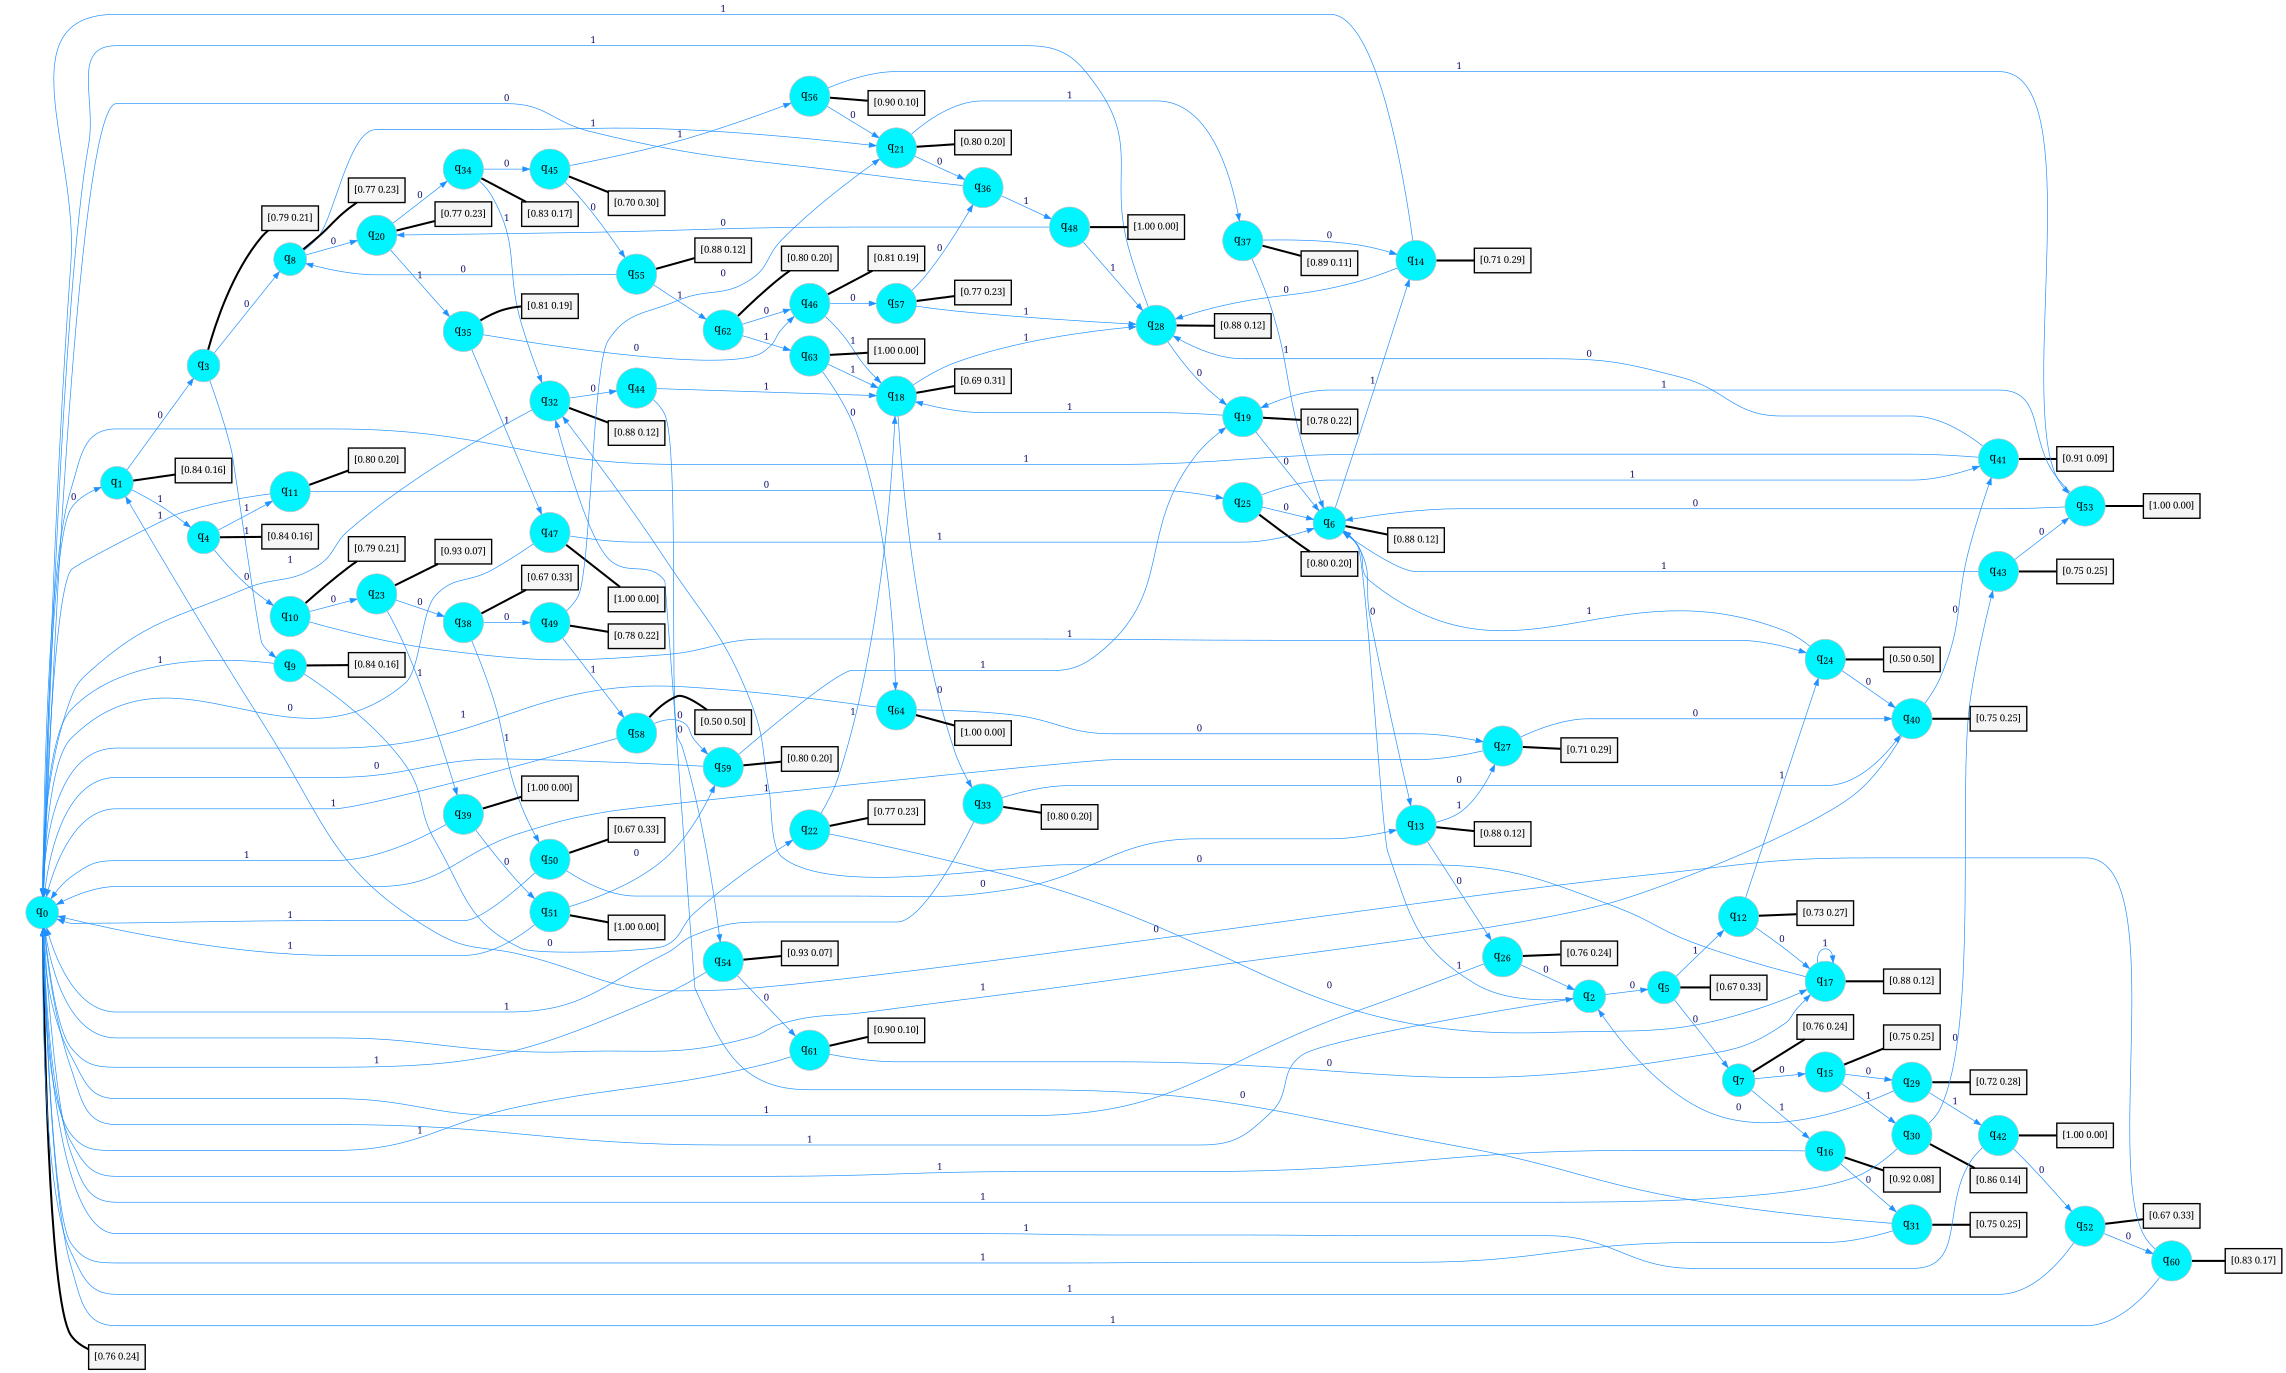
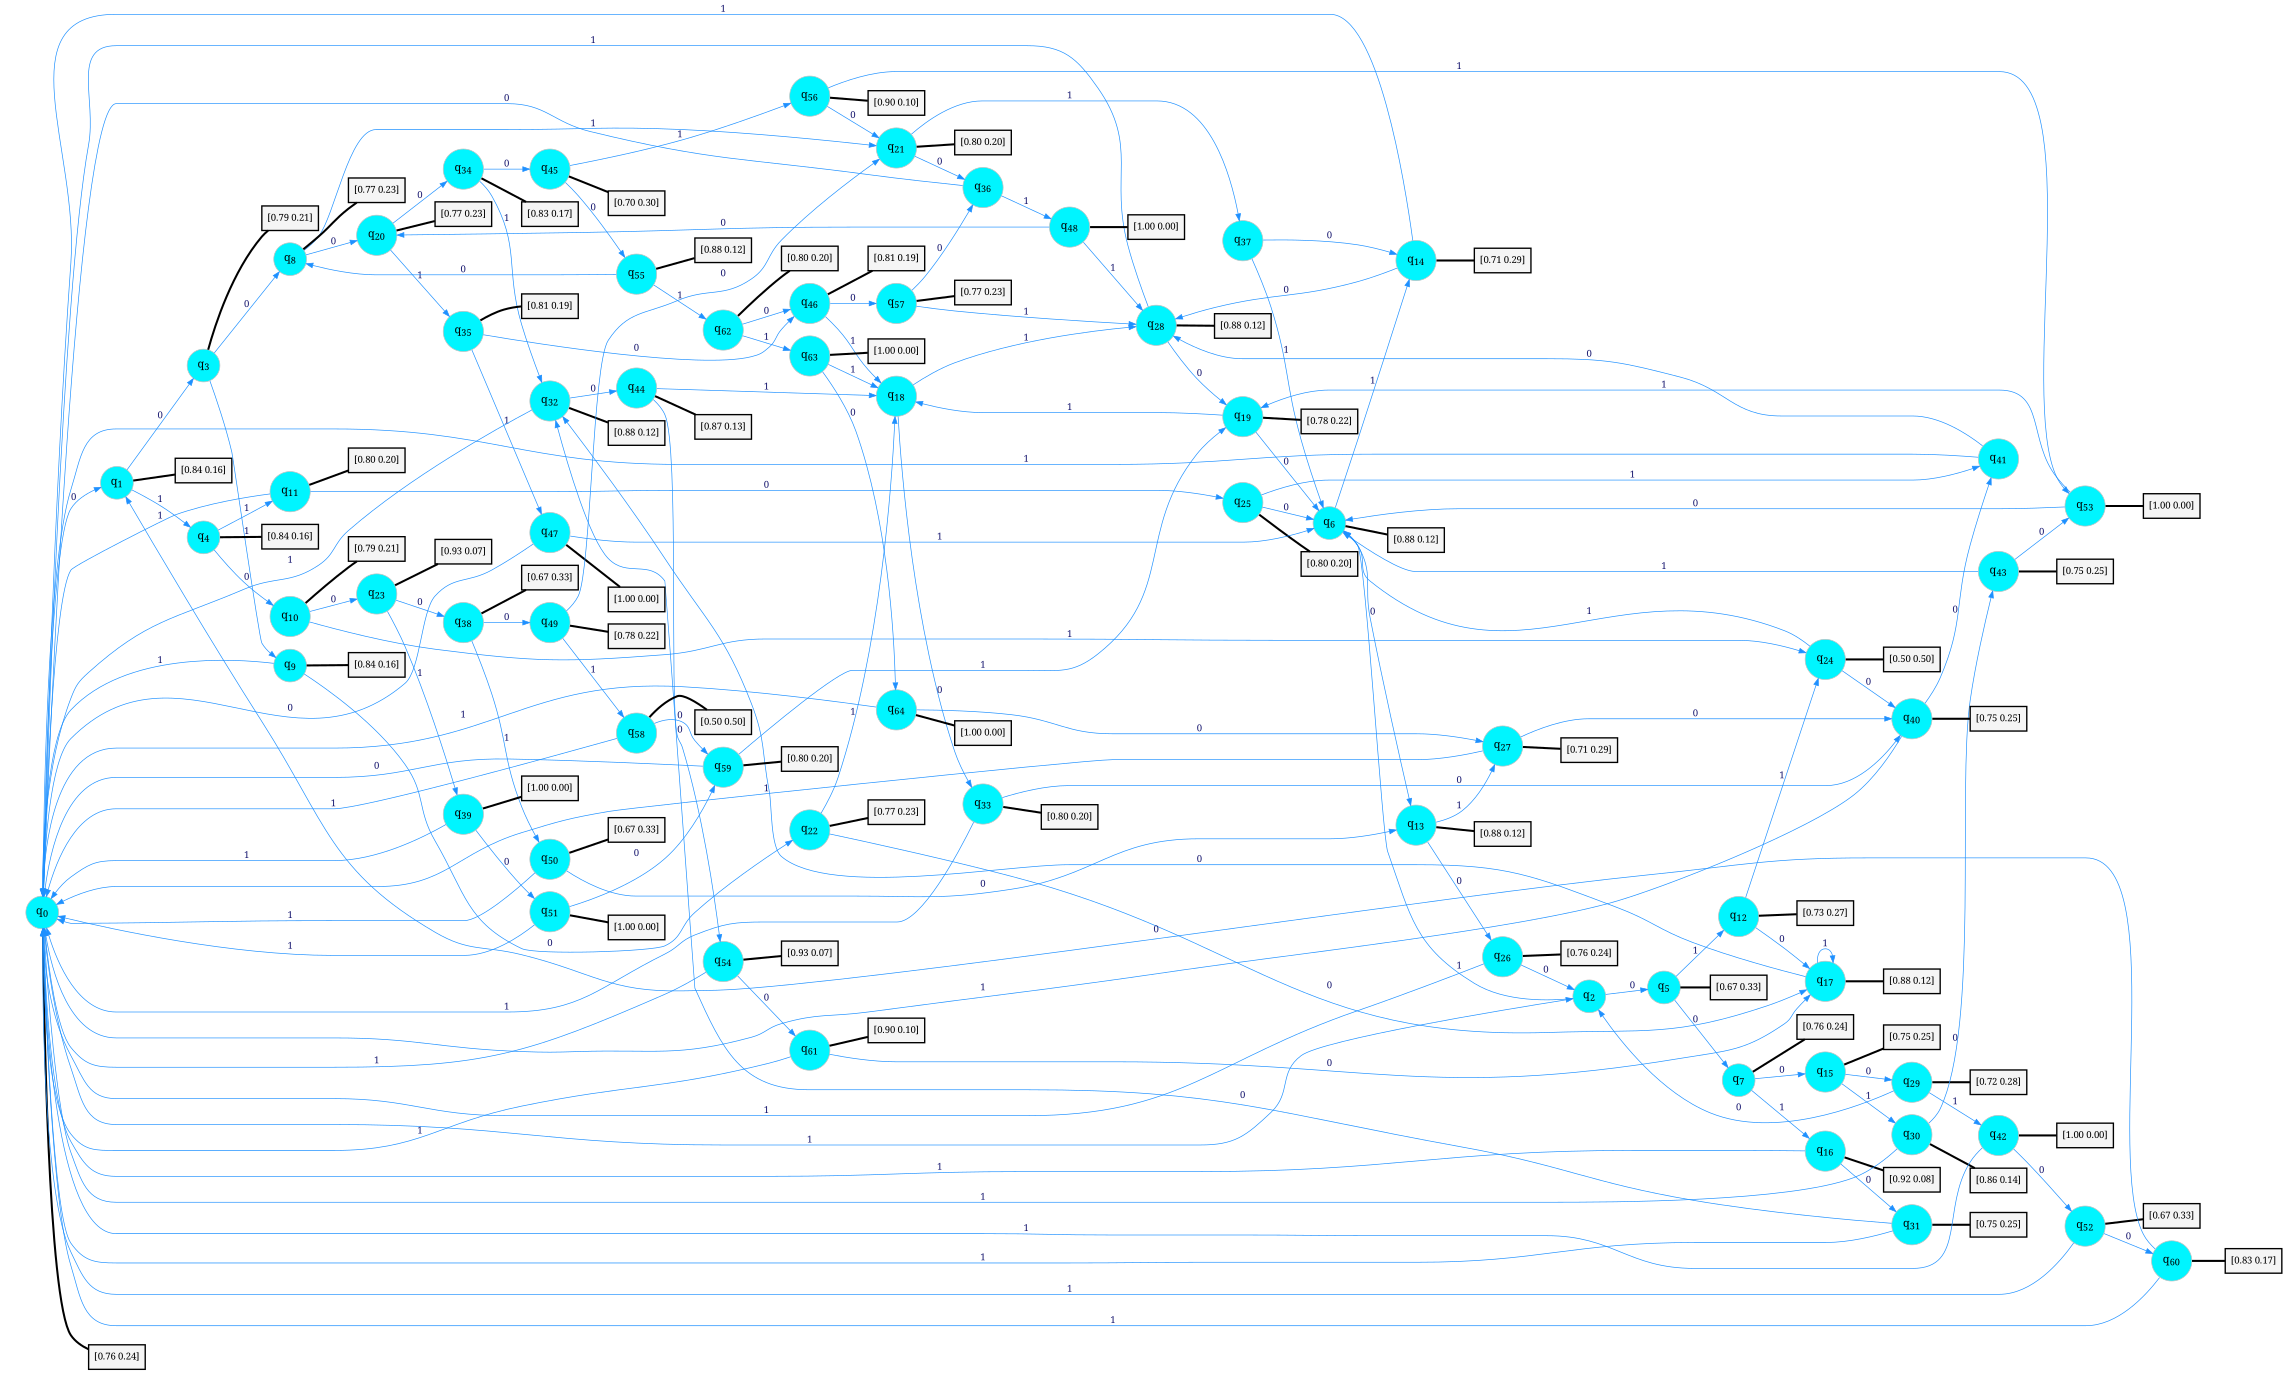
(1329, 263) -> none
(983, 381) -> none
none -> (723, 427)
(2085, 459) -> none
